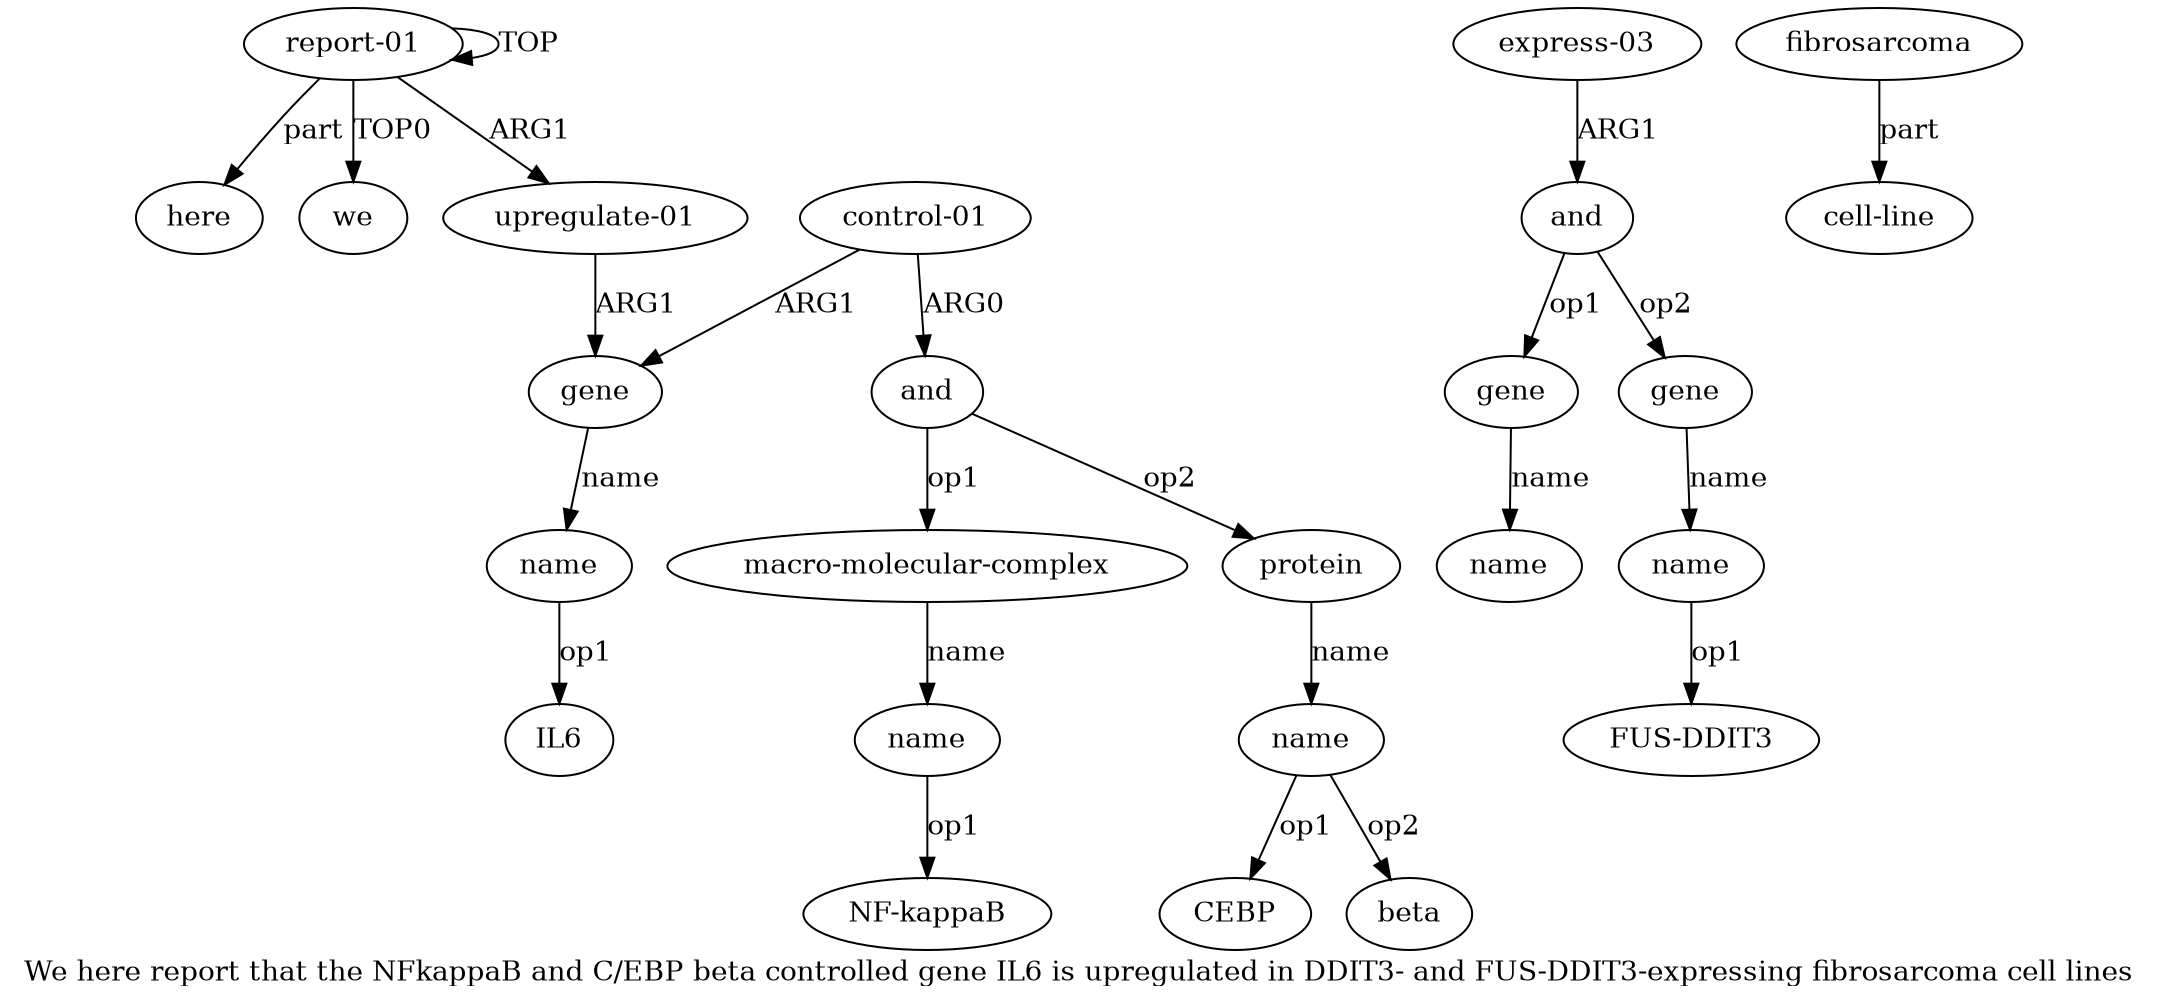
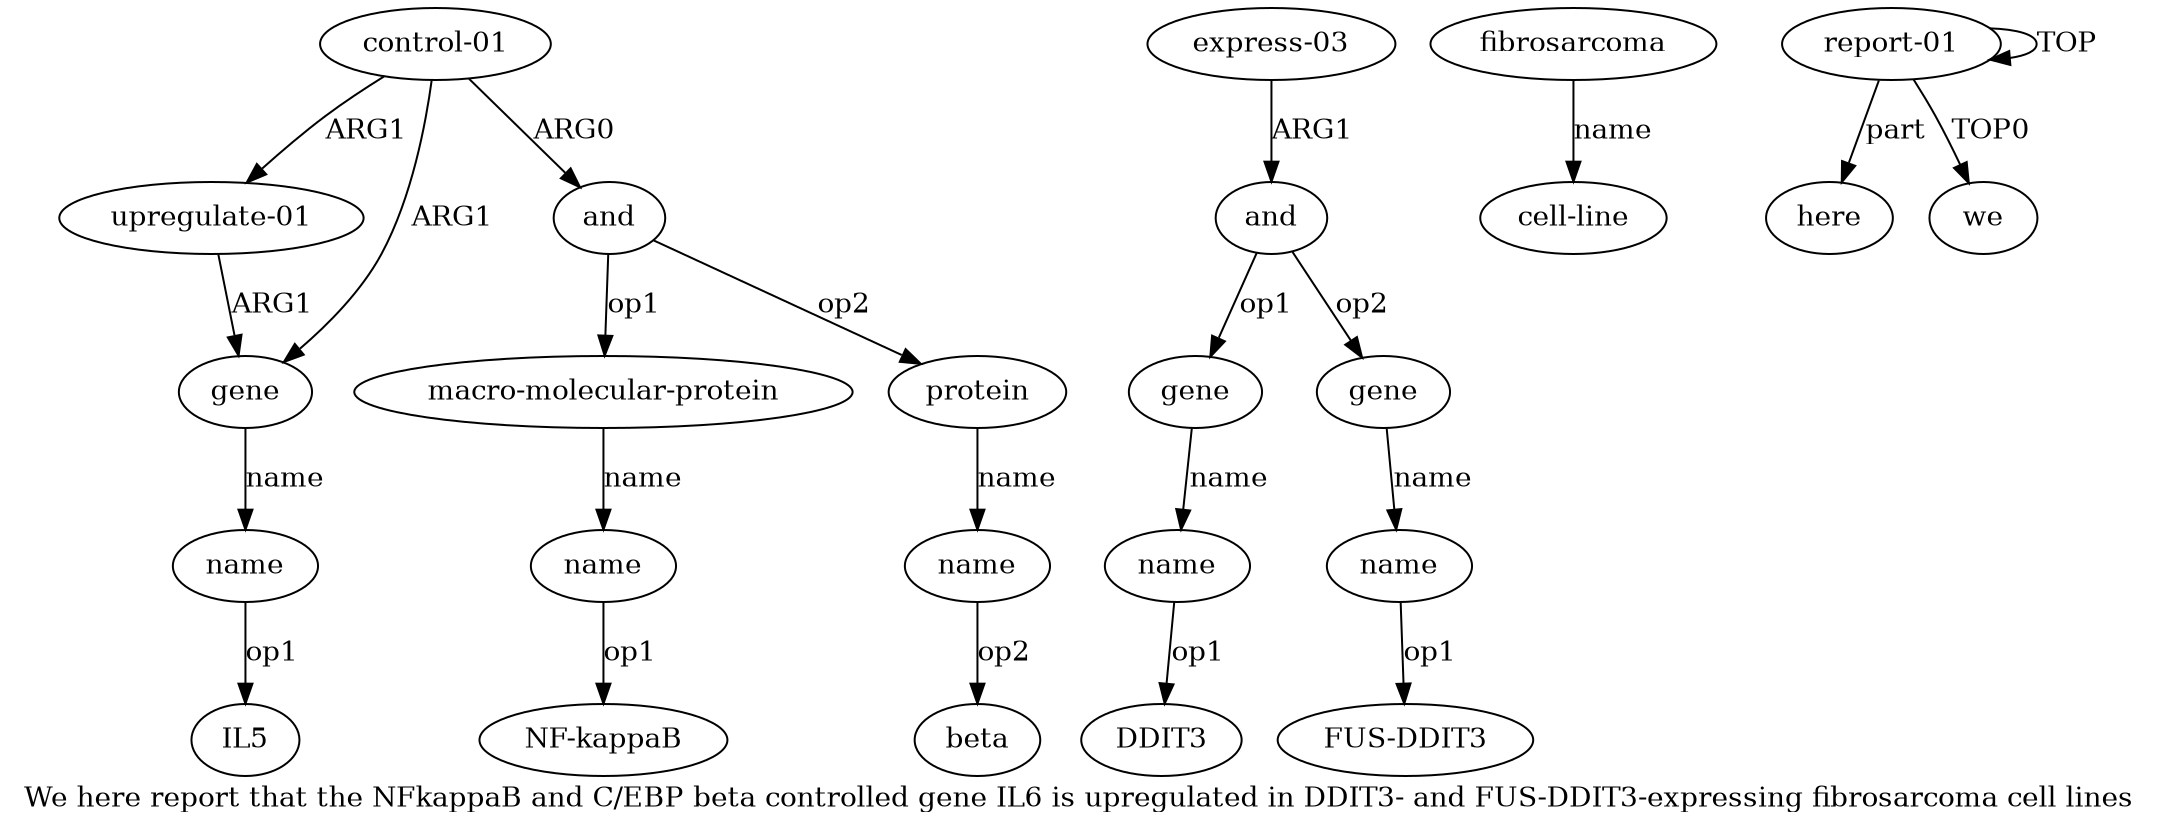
(465, 124) -> (321, 120)
(1910, 131) -> (1613, 131)
(927, 566) -> (603, 392)
(559, 740) -> (245, 740)
none -> (1161, 740)
(1235, 914) -> none
